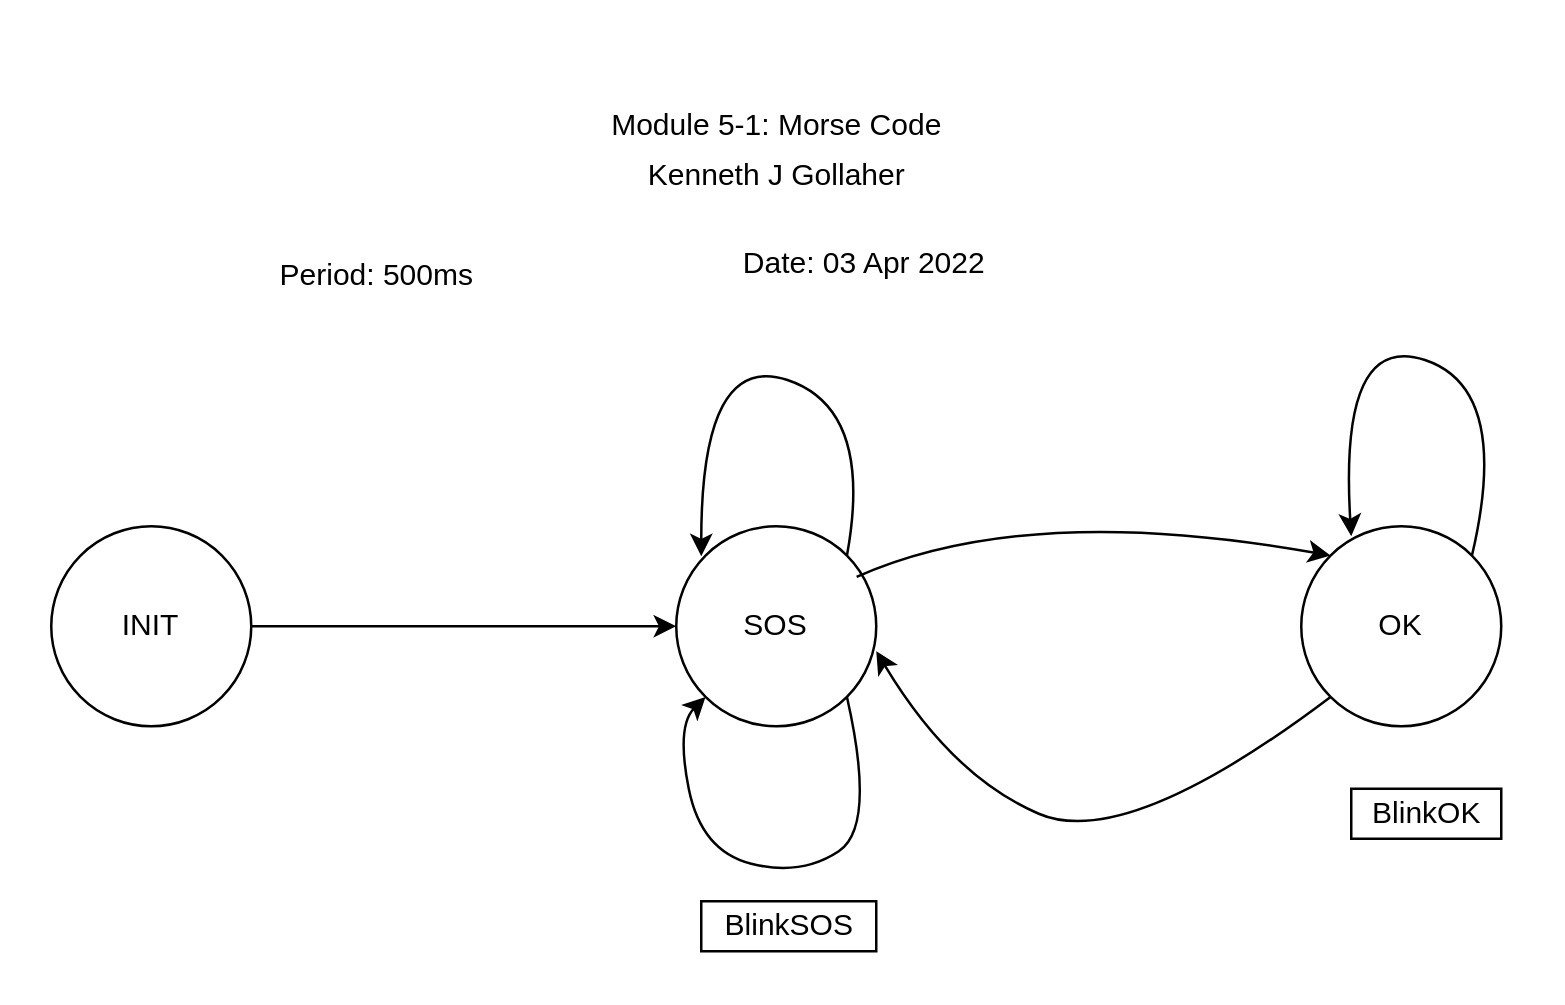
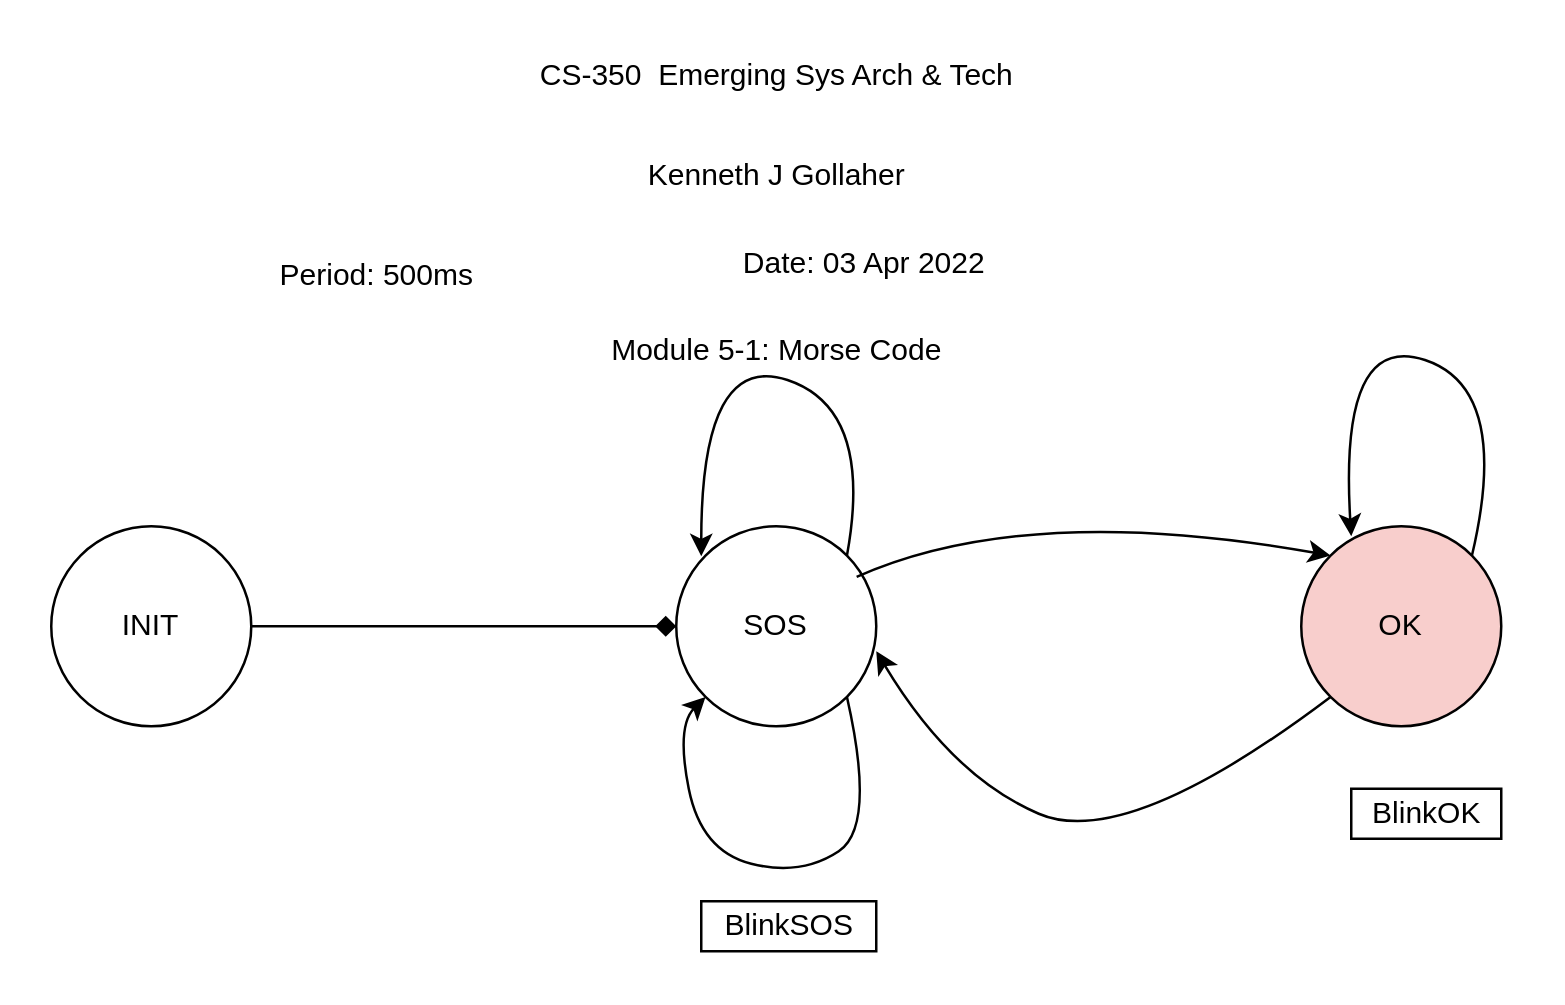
none -> (776, 76)
(776, 126) -> (776, 351)
(657, 626) -> (656, 626)
(1401, 626) -> (1401, 626)
